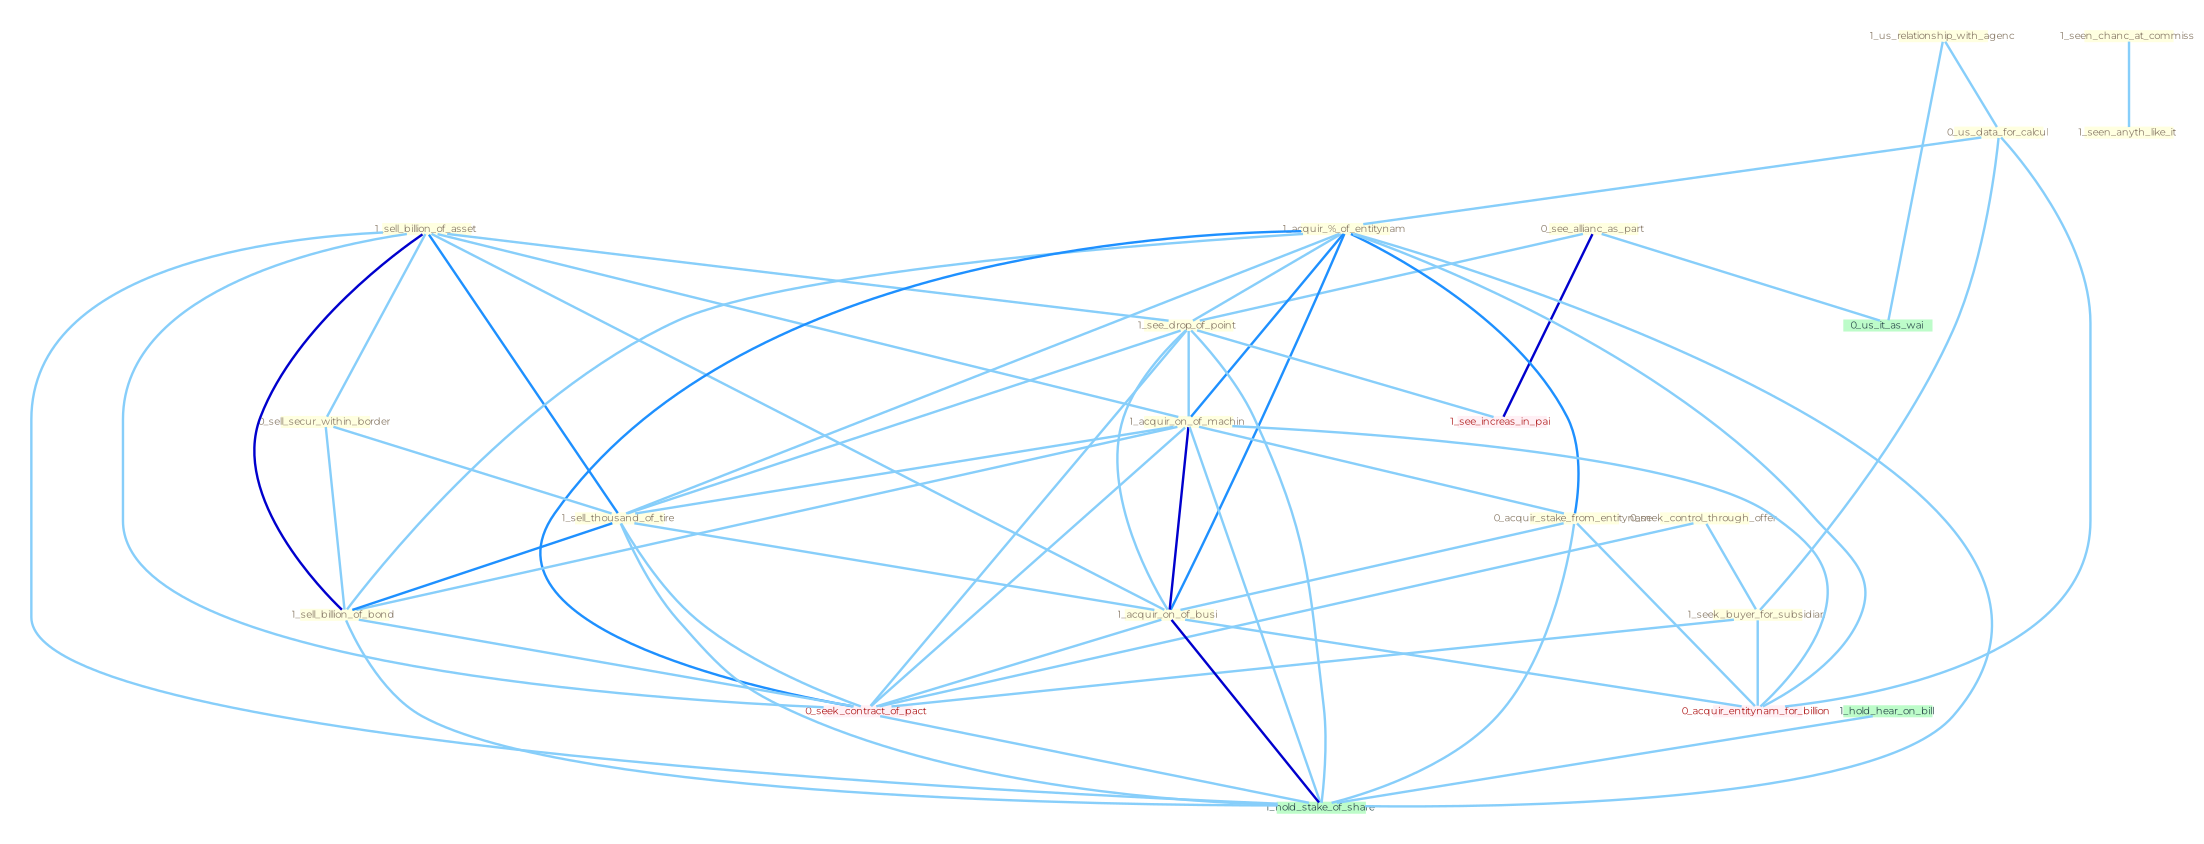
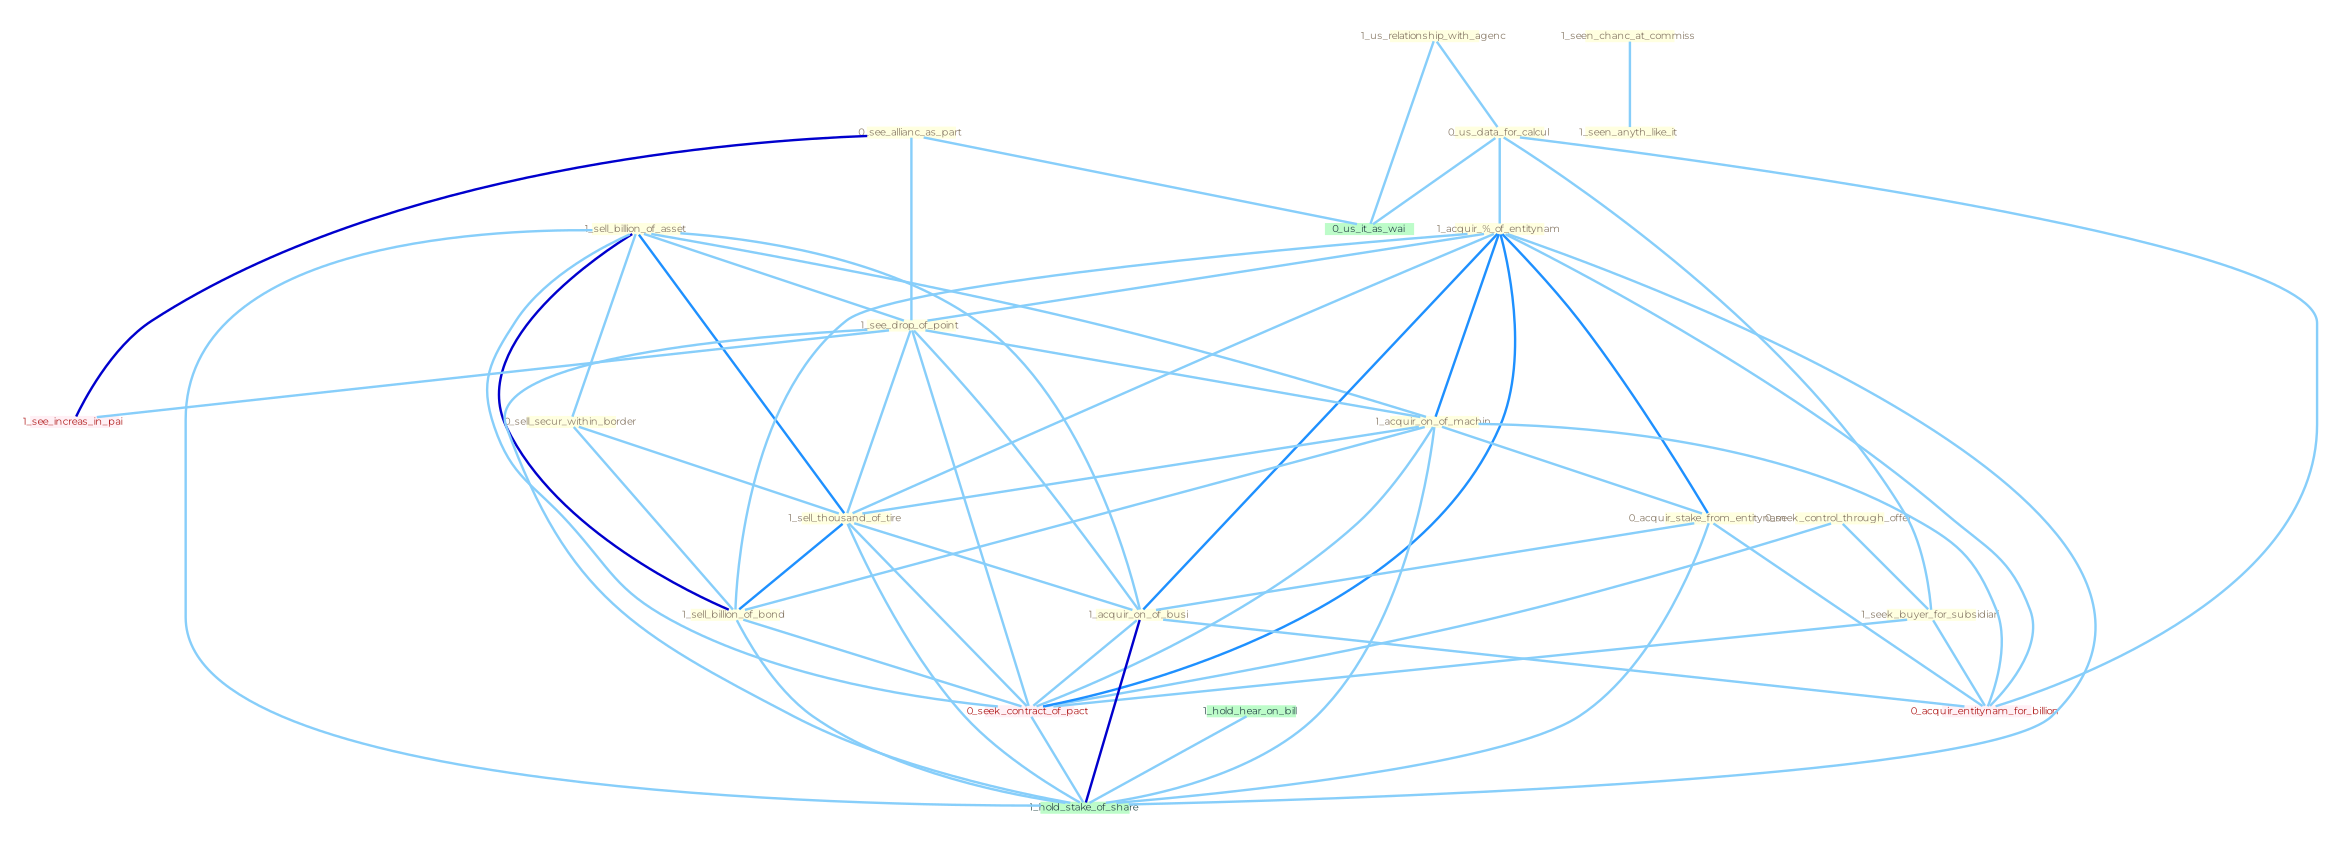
none -> (1434, 181)
(1179, 518) -> none
